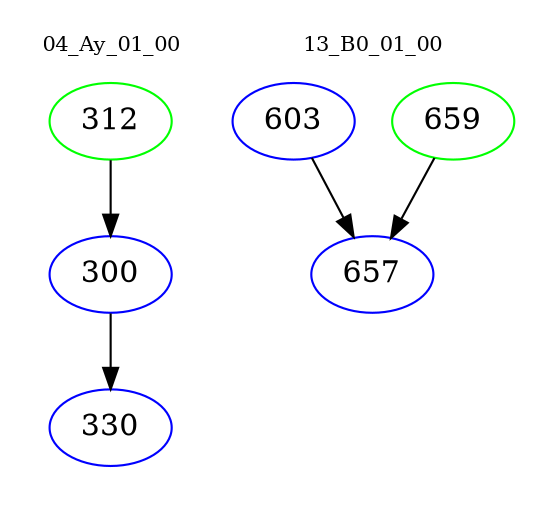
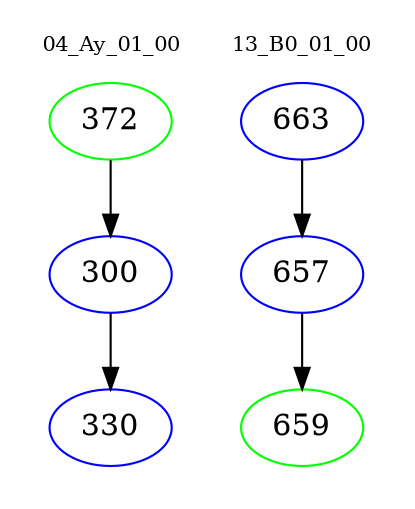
(111, 121) -> (111, 121)
(294, 121) -> (302, 121)
(418, 188) -> (302, 341)
